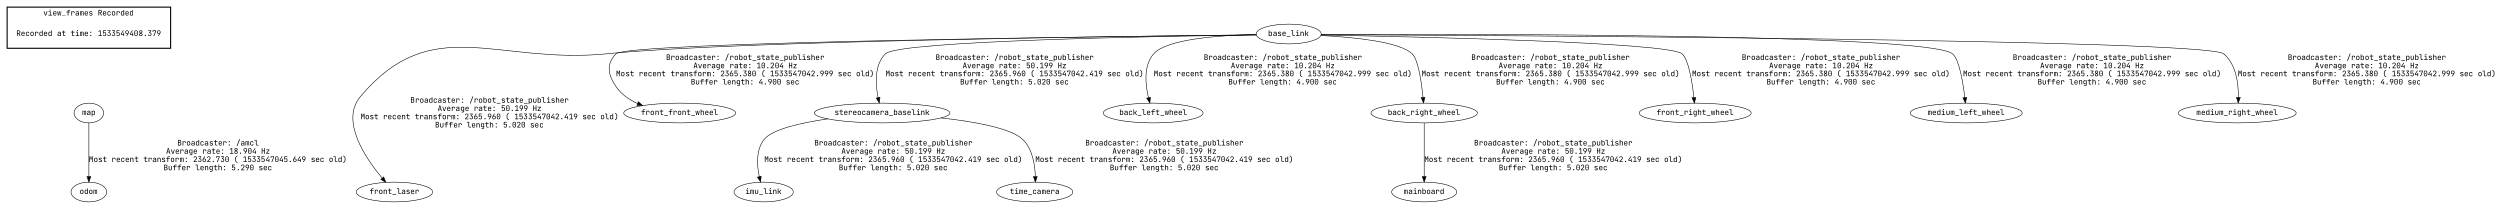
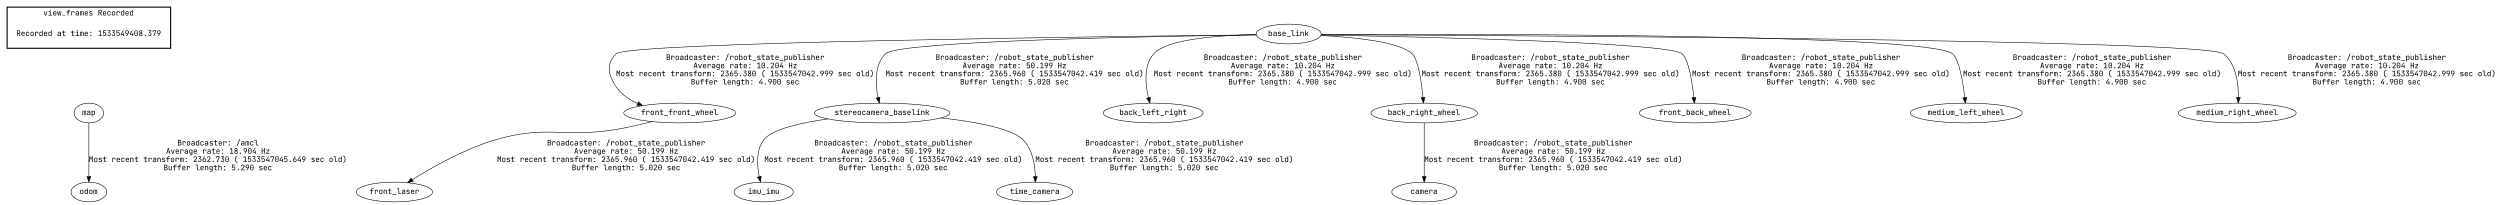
(605, 54) -> (528, 133)
(1153, 113) -> (1153, 113)
(1695, 113) -> (1695, 113)
(764, 192) -> (764, 192)
(1424, 192) -> (1424, 192)
